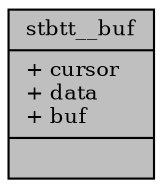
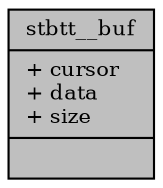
(57, 117) -> (59, 117)
